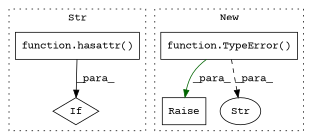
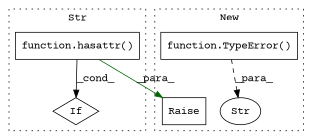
(193, 73) -> (127, 77)
(95, 79) -> (95, 79)
